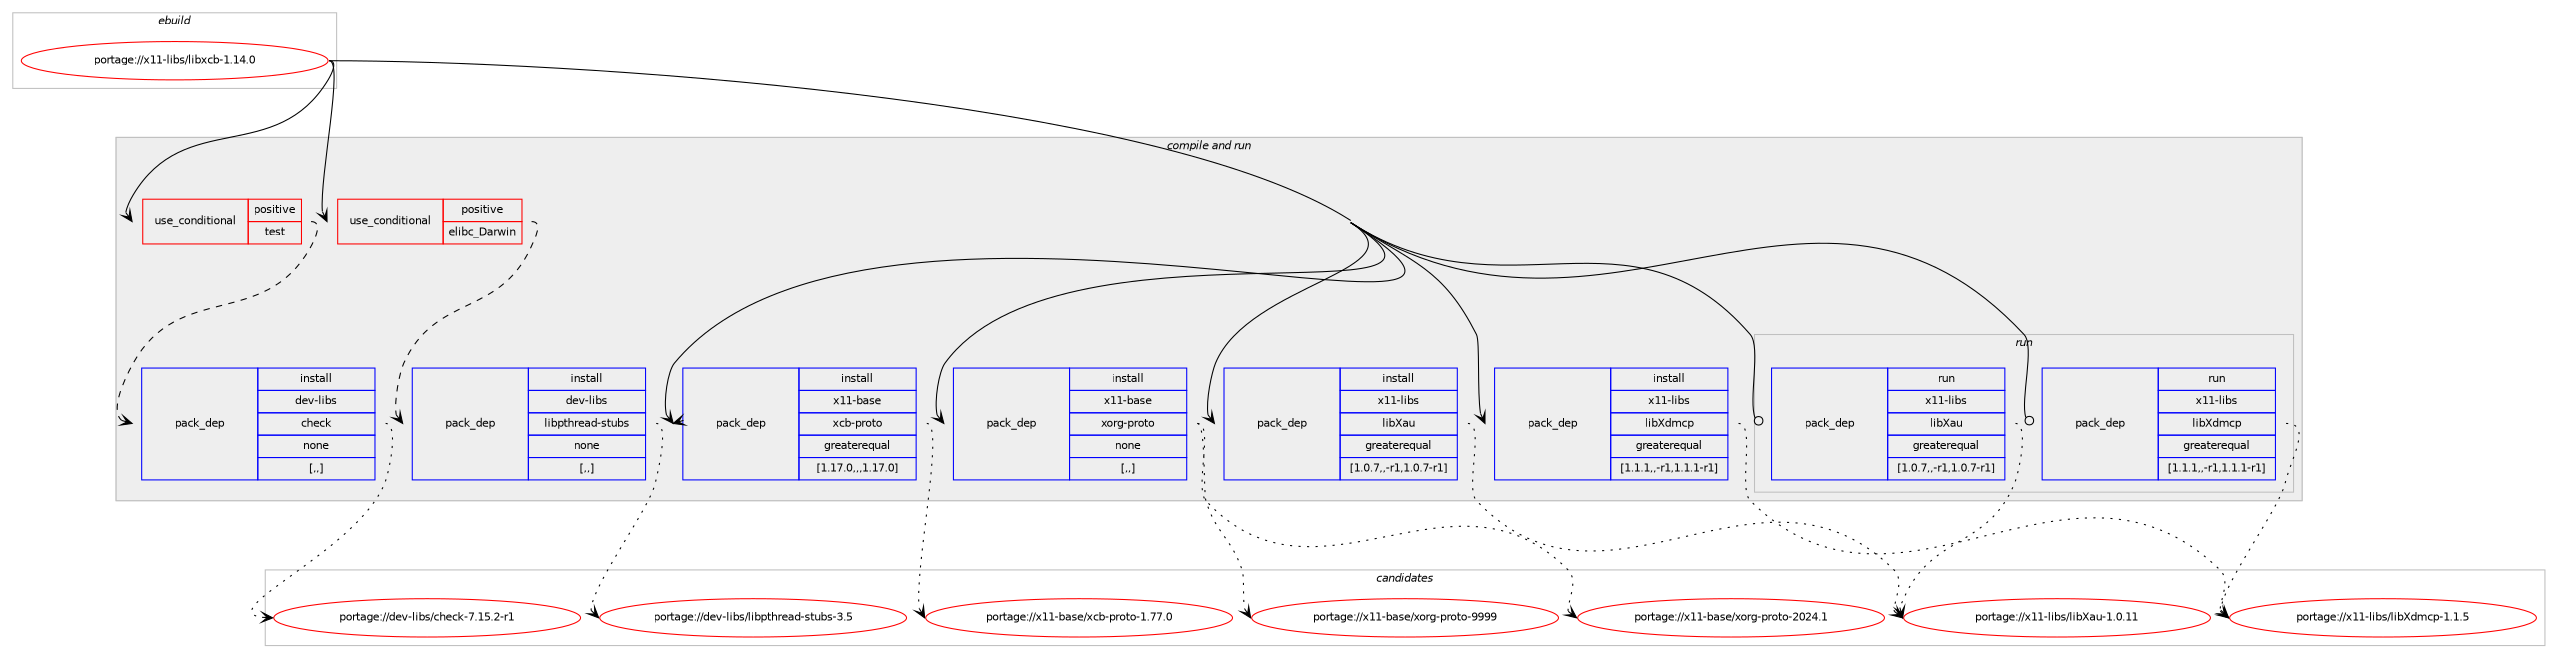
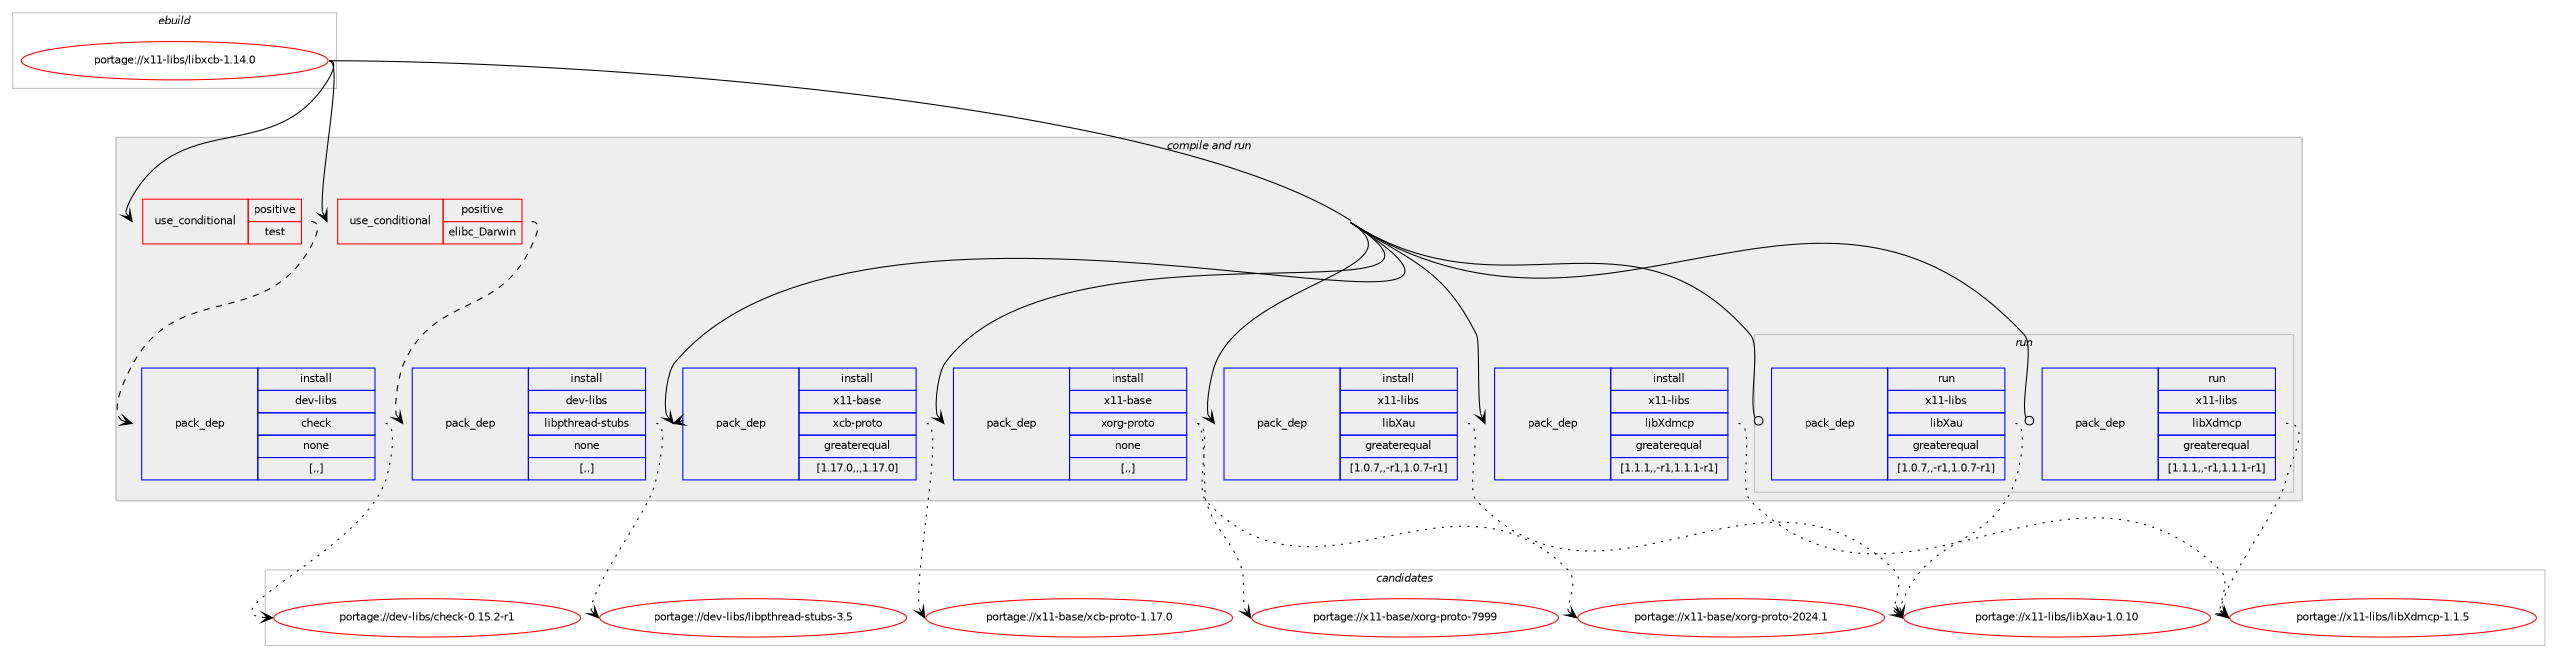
(427, 618) -> (427, 618)
(1079, 618) -> (1079, 618)
(1405, 618) -> (1405, 618)
(2057, 618) -> (2057, 618)
